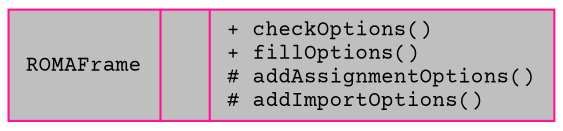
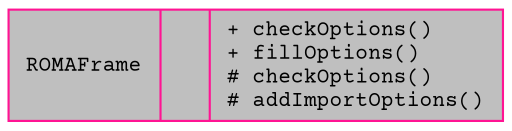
(382, 76) -> (331, 76)
